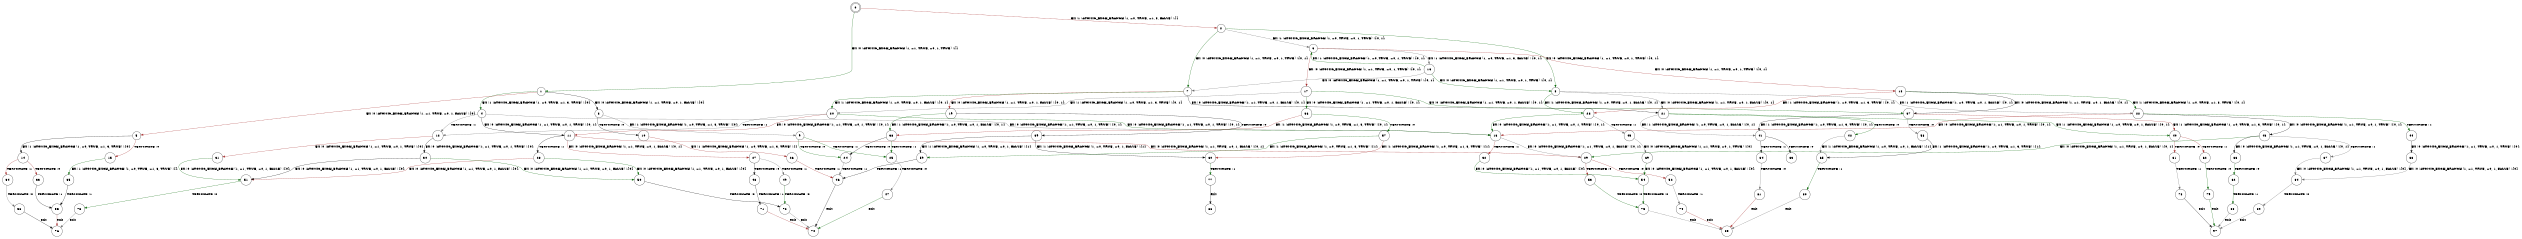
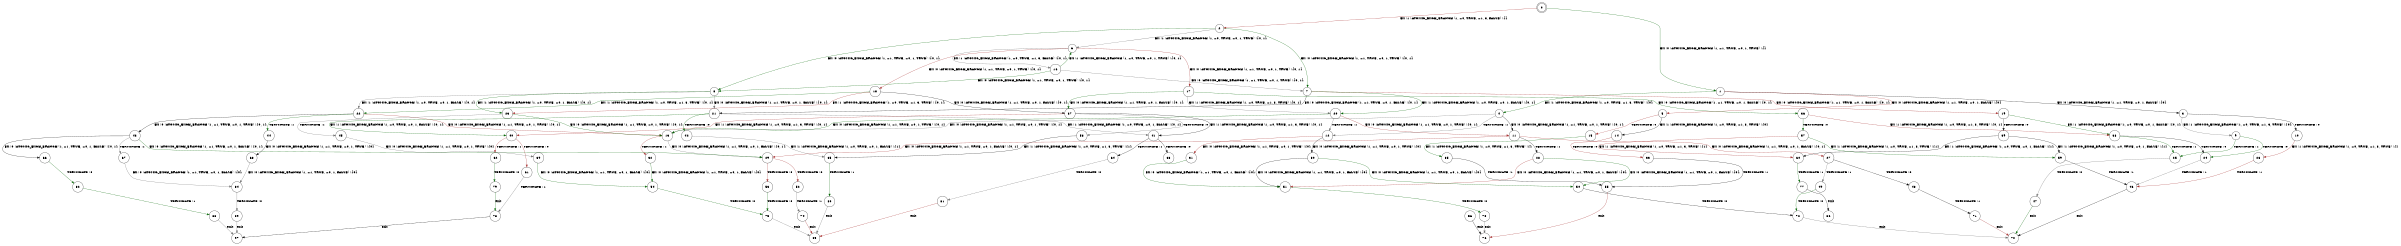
(8, 180) -> none
(2212, 212) -> (495, 200)
